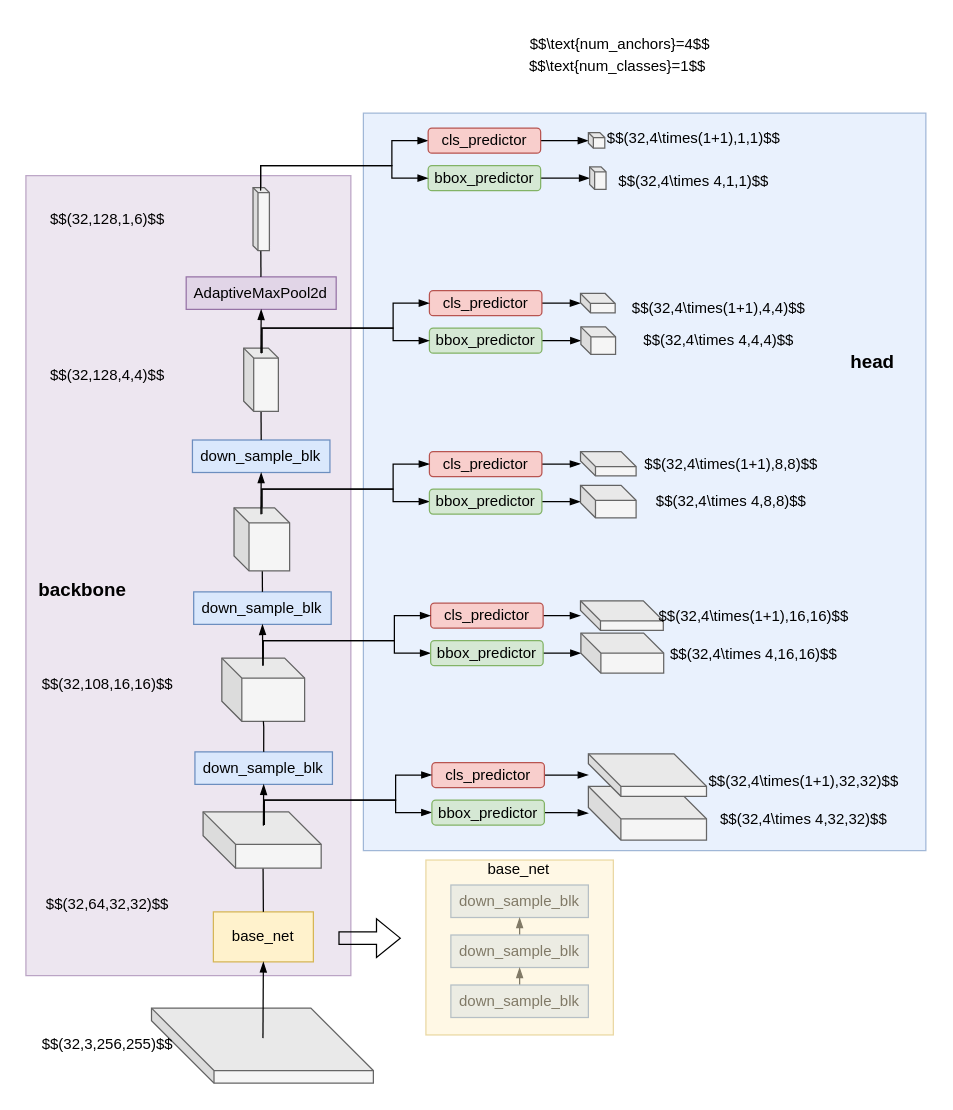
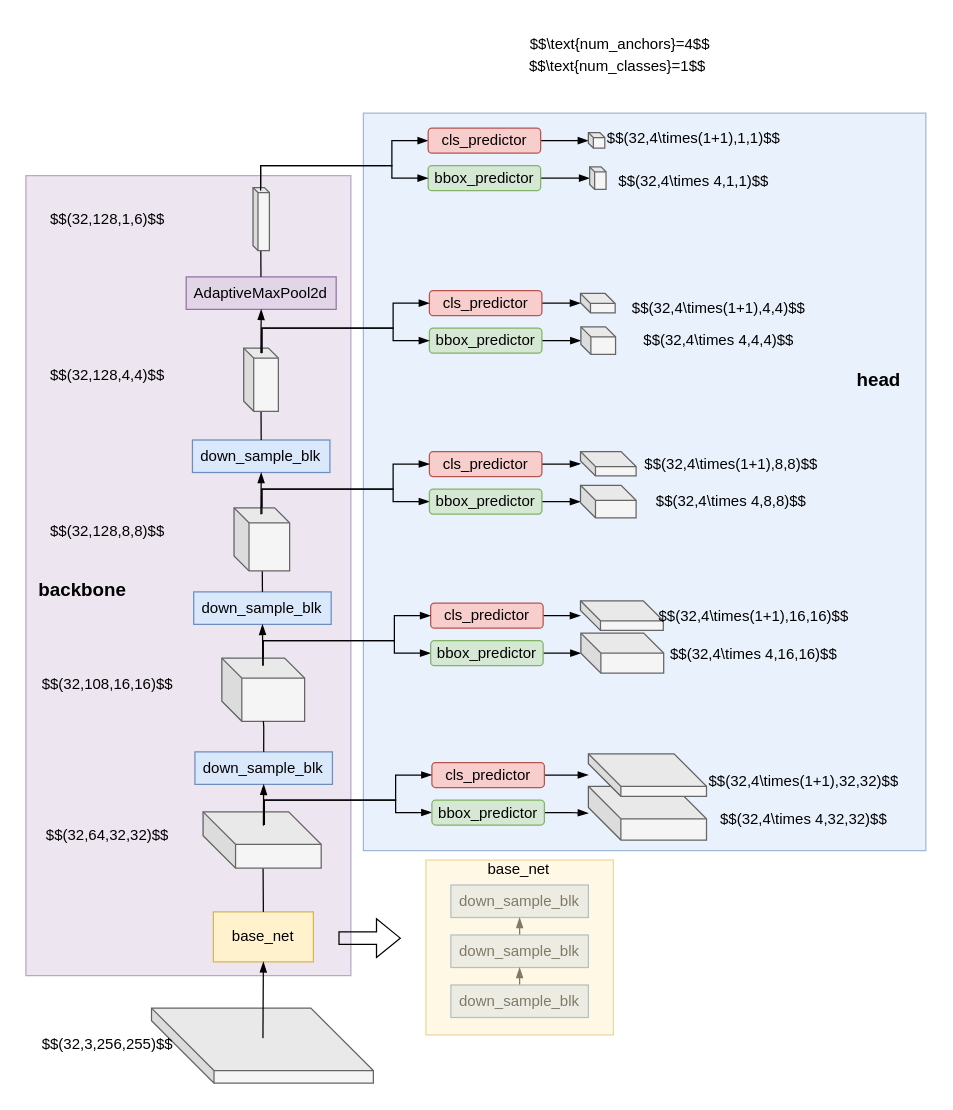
(872, 361) -> (878, 380)
none -> (107, 532)
(107, 904) -> (107, 835)
